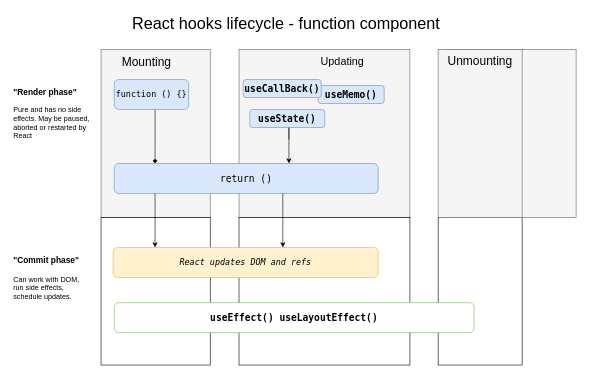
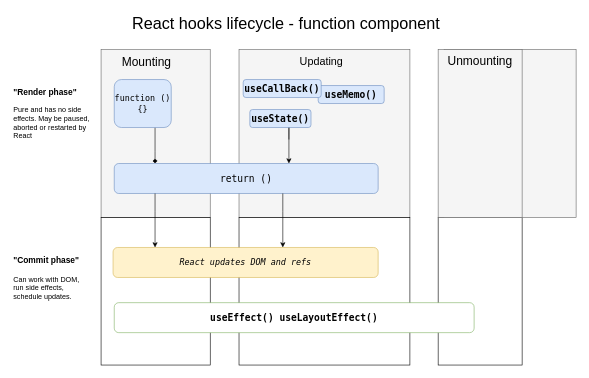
(342, 62) -> (321, 62)
(152, 95) -> (143, 104)
(287, 119) -> (281, 119)
